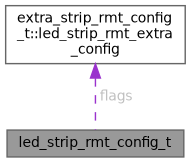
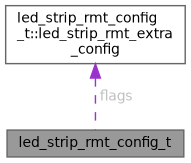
(95, 35) -> (95, 35)
